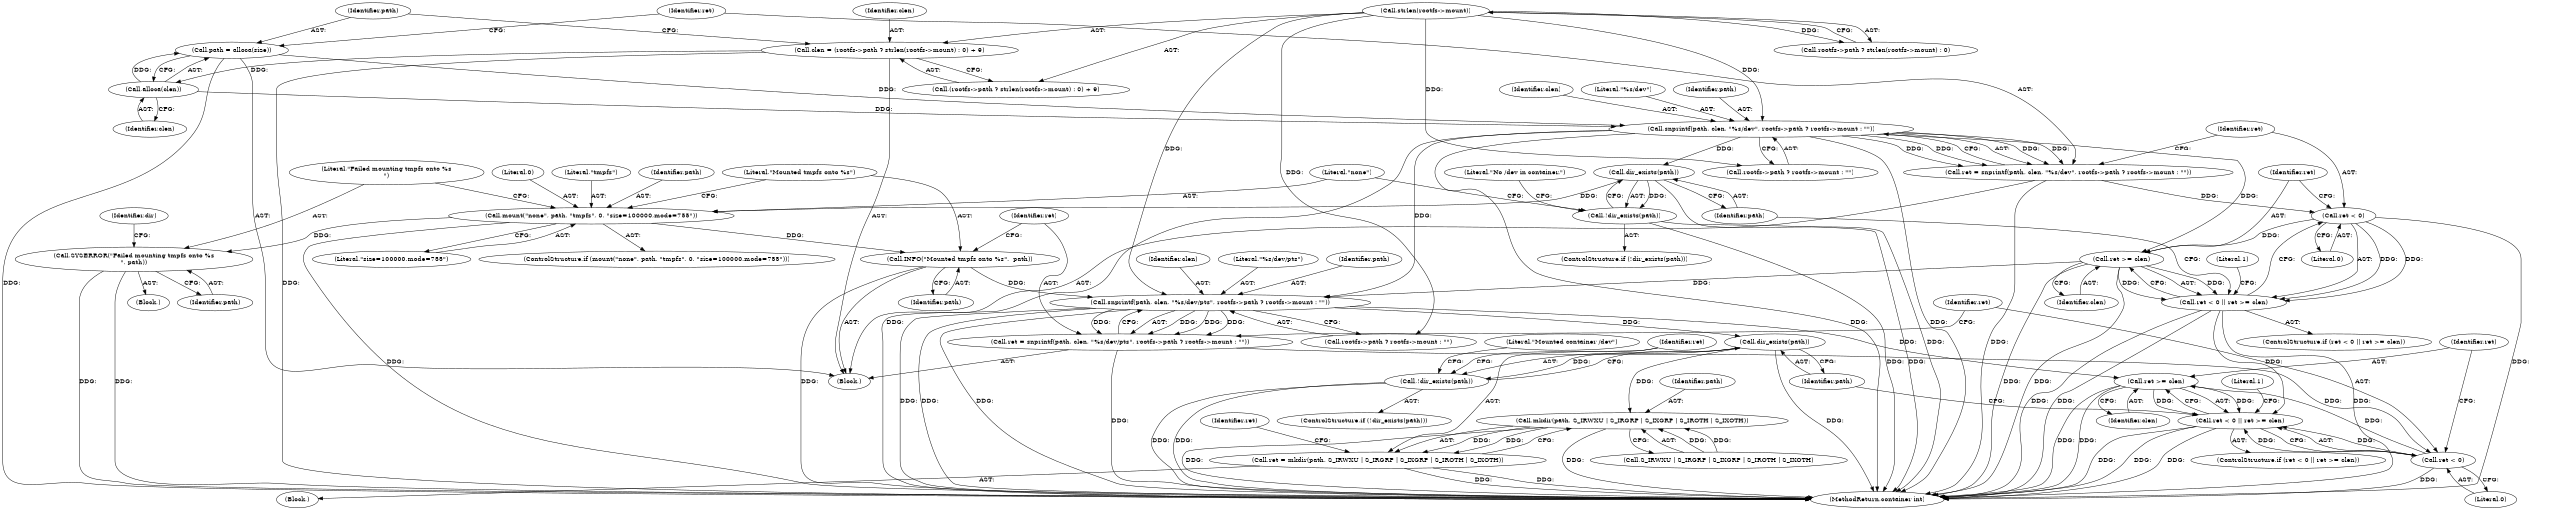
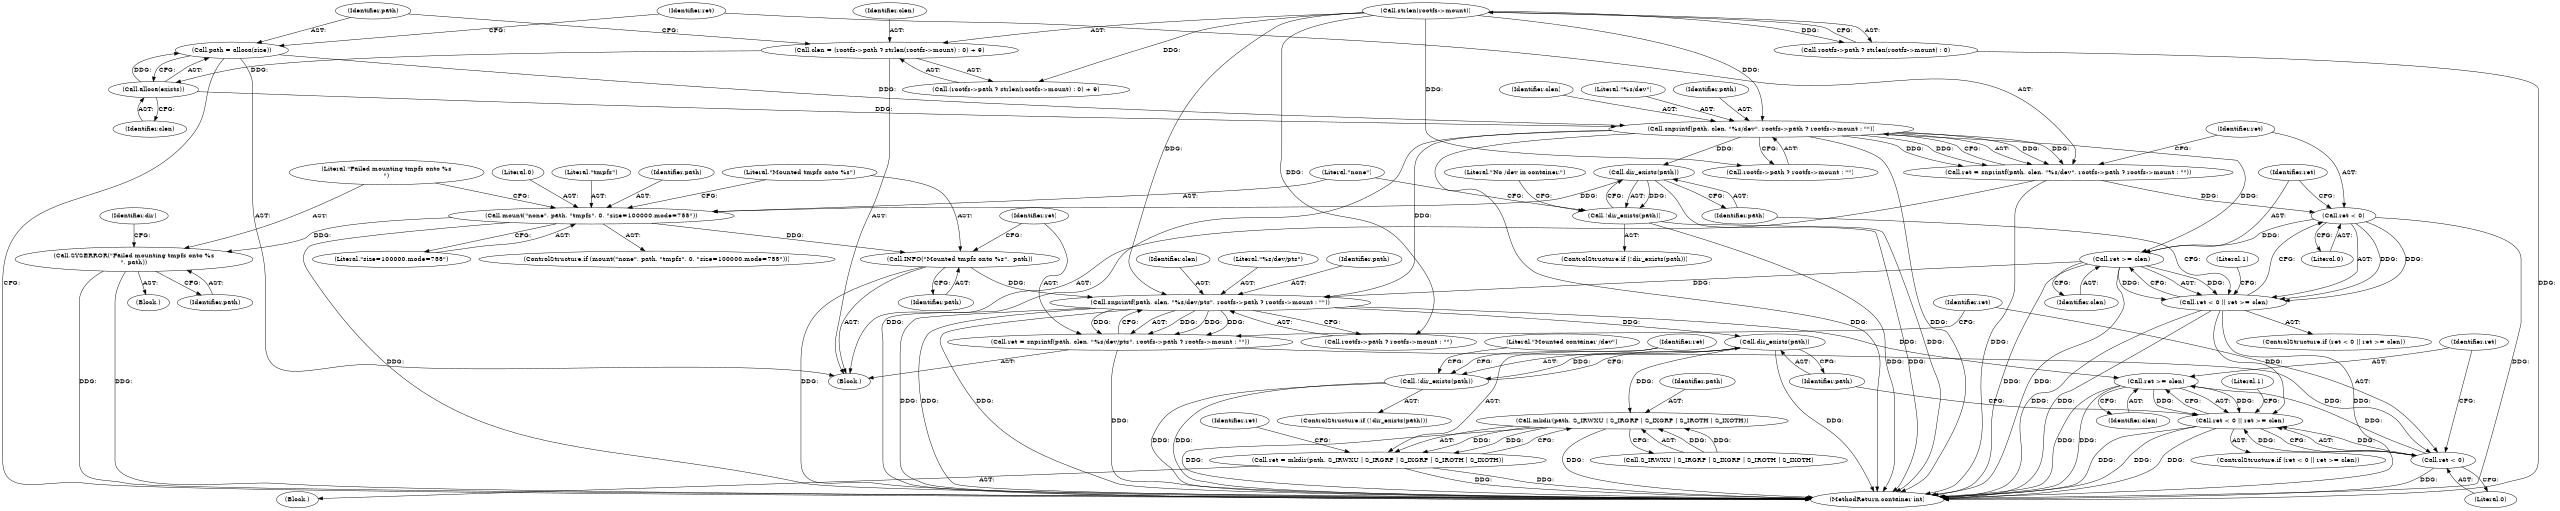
(1173, 50) -> (1173, 50)
(976, 70) -> (976, 70)
(153, 90) -> (153, 90)
(13, 283) -> (13, 283)
(551, 486) -> (2538, 293)
